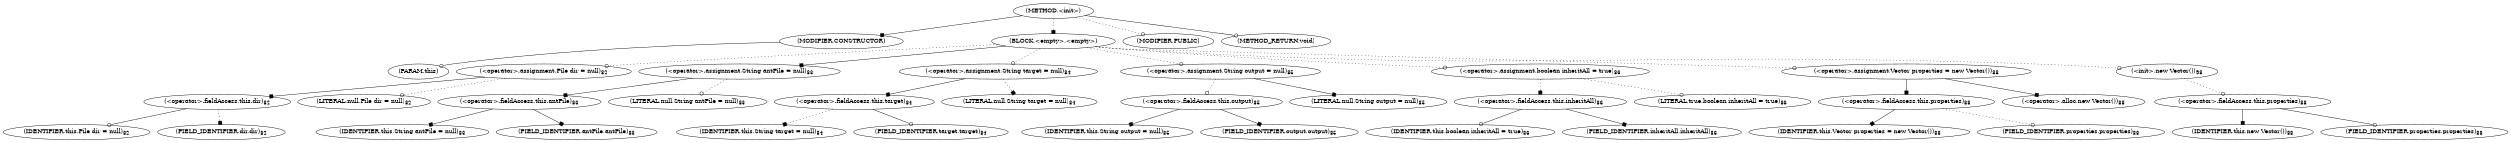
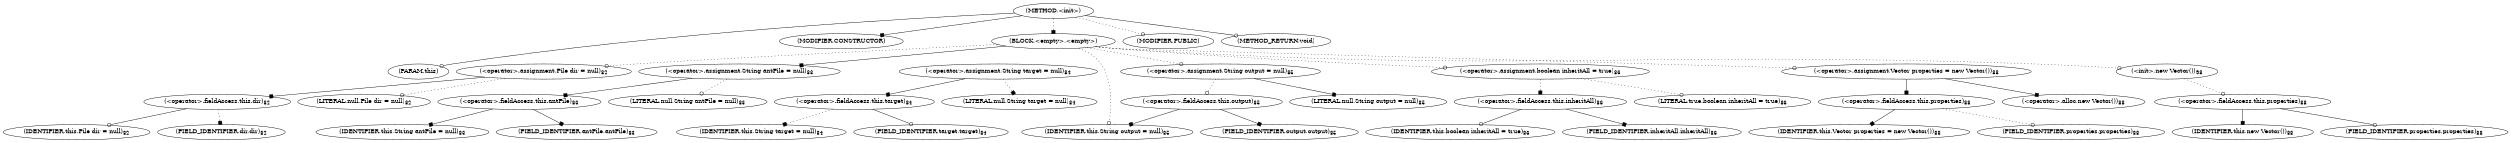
(611, 49) -> (728, 32)
(1027, 56) -> (1108, 78)
